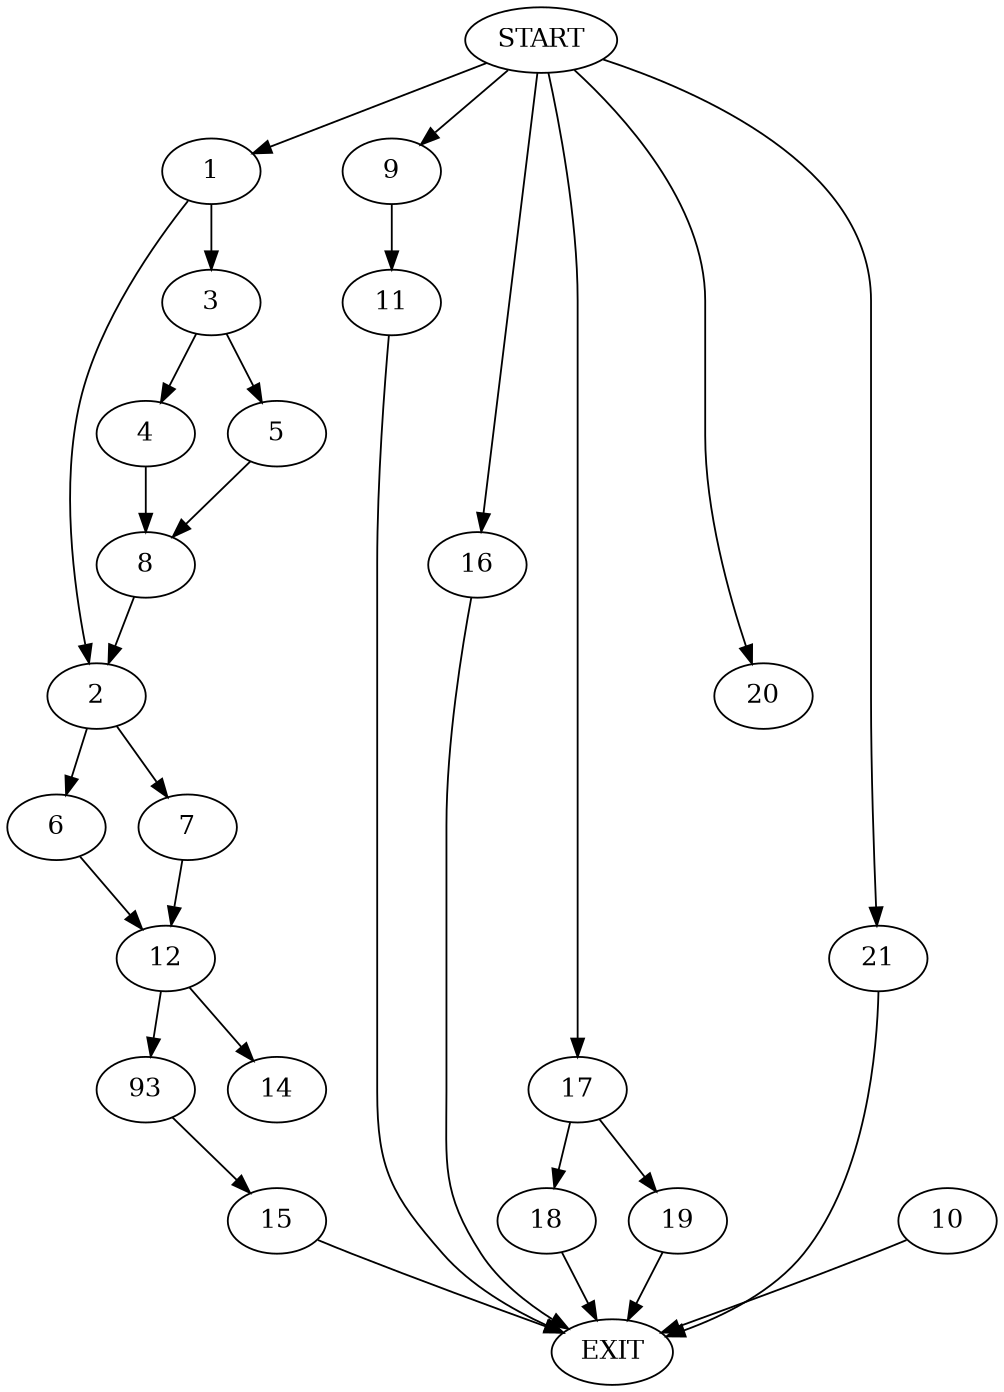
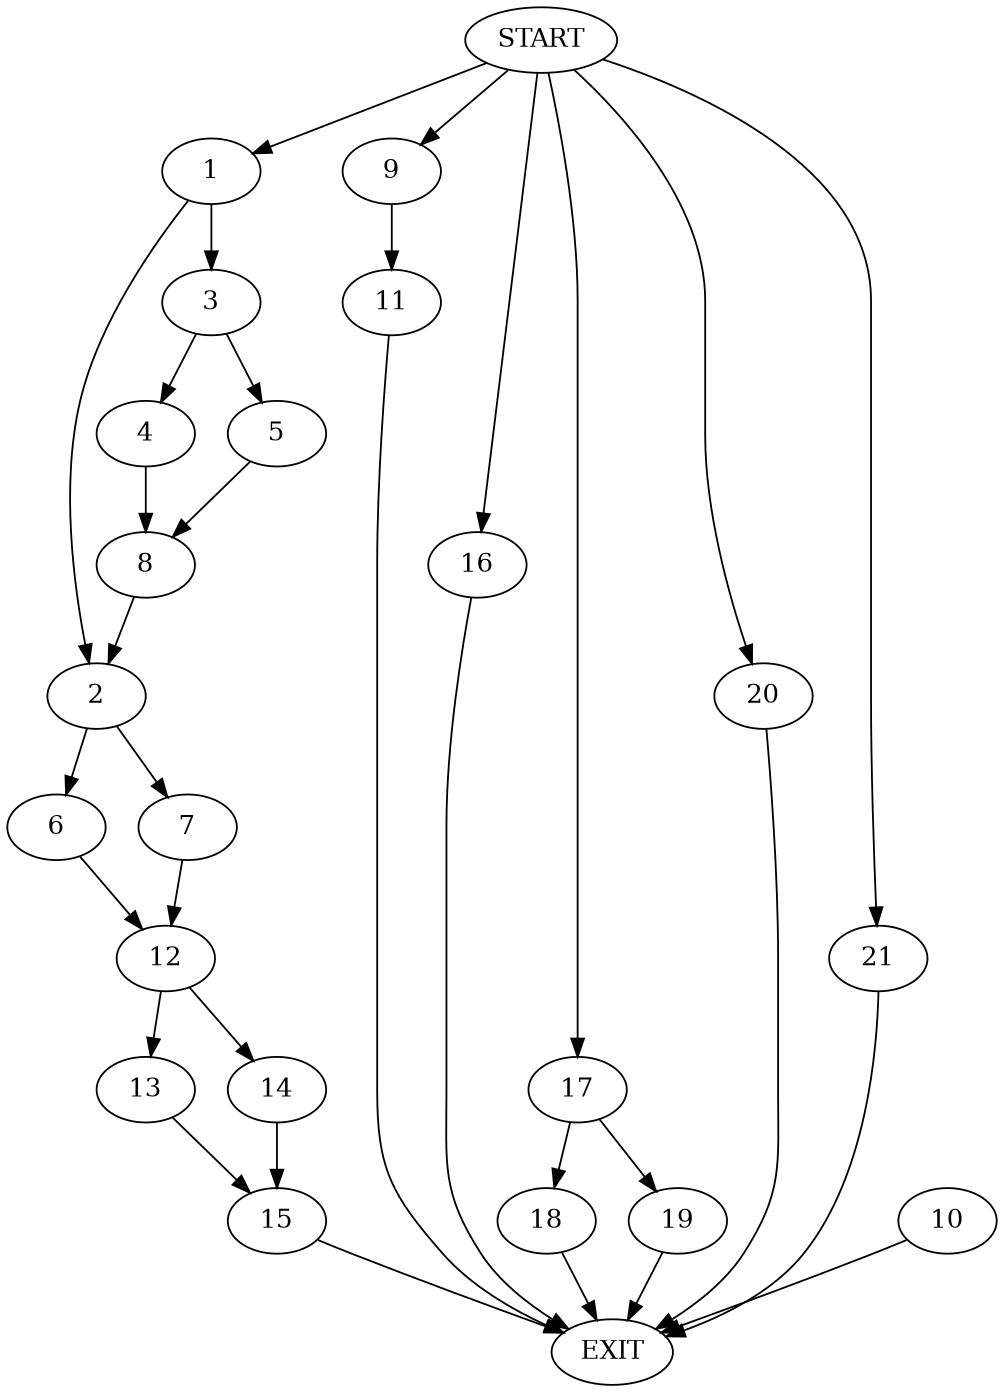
none -> (778, 1043)
(146, 1090) -> (146, 1090)
none -> (277, 1146)
